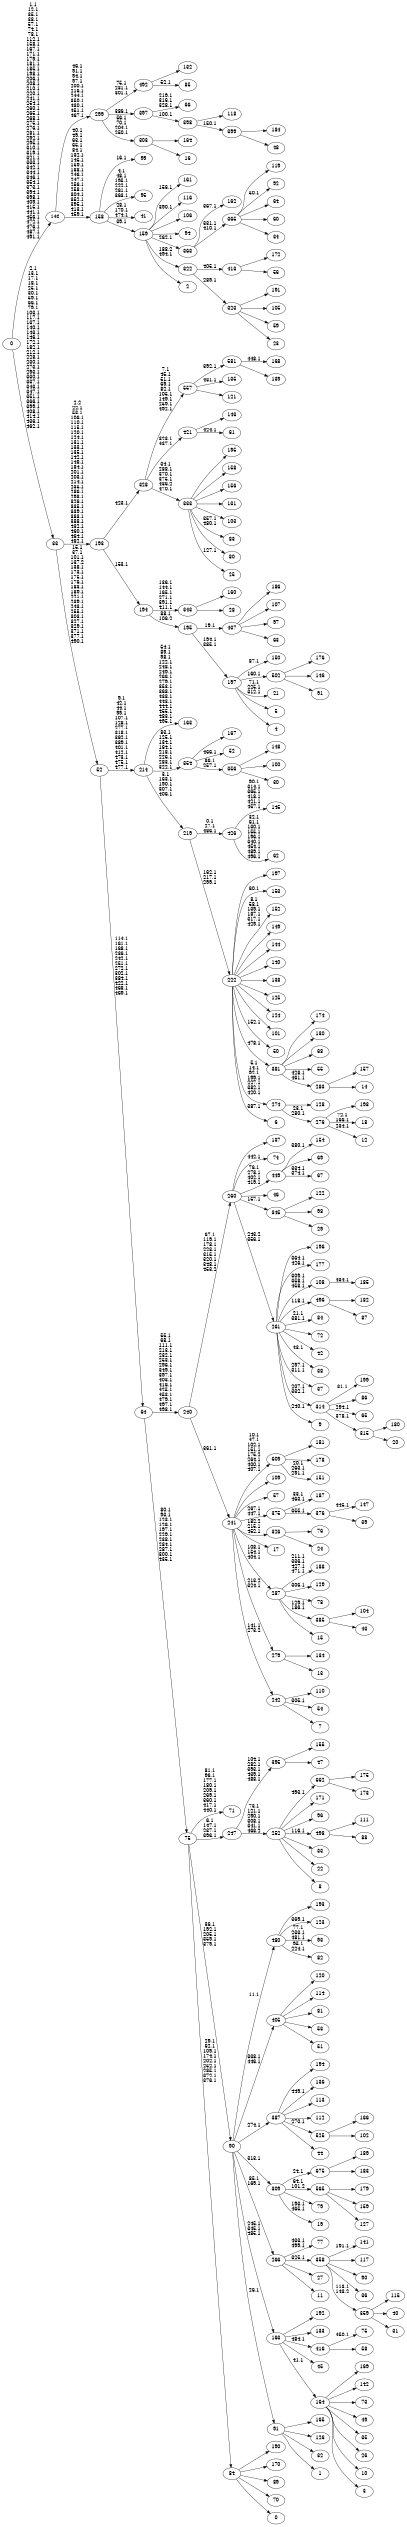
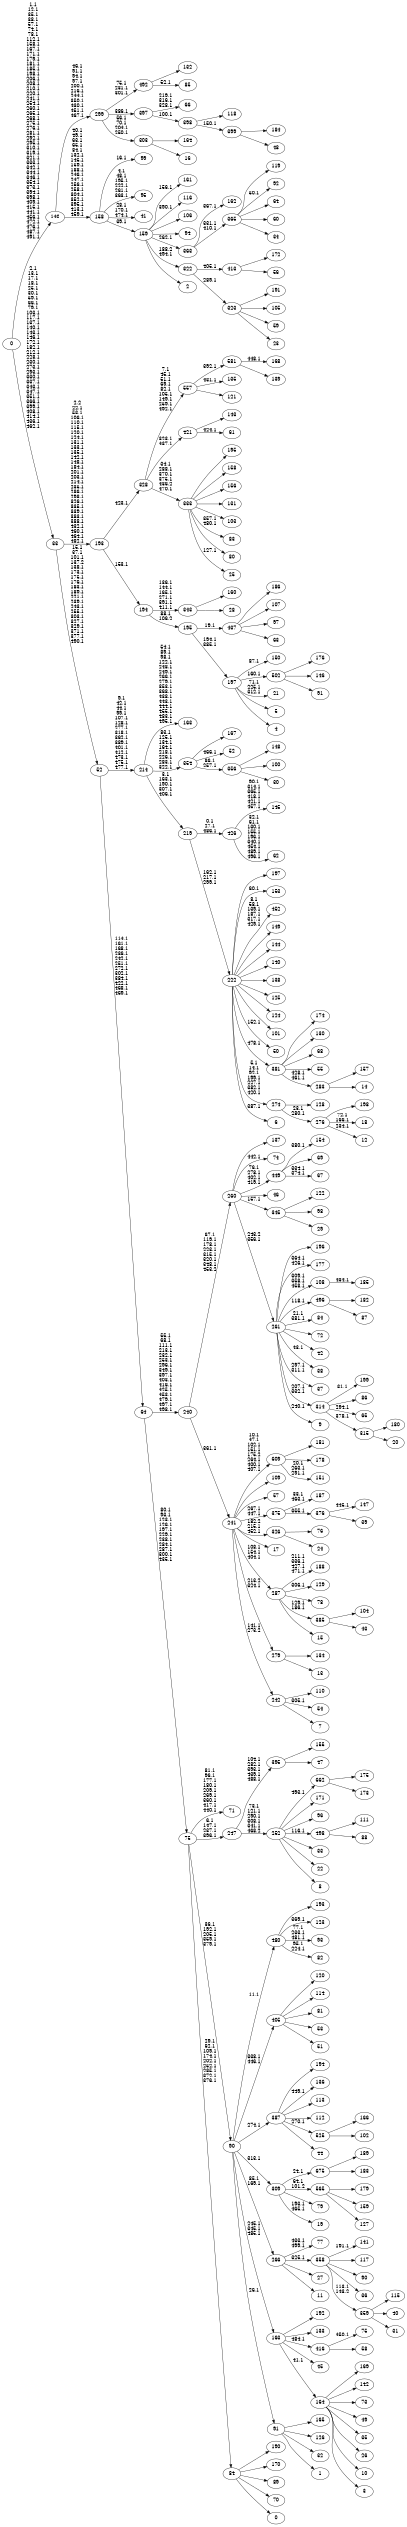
(276, 909) -> (276, 909)
